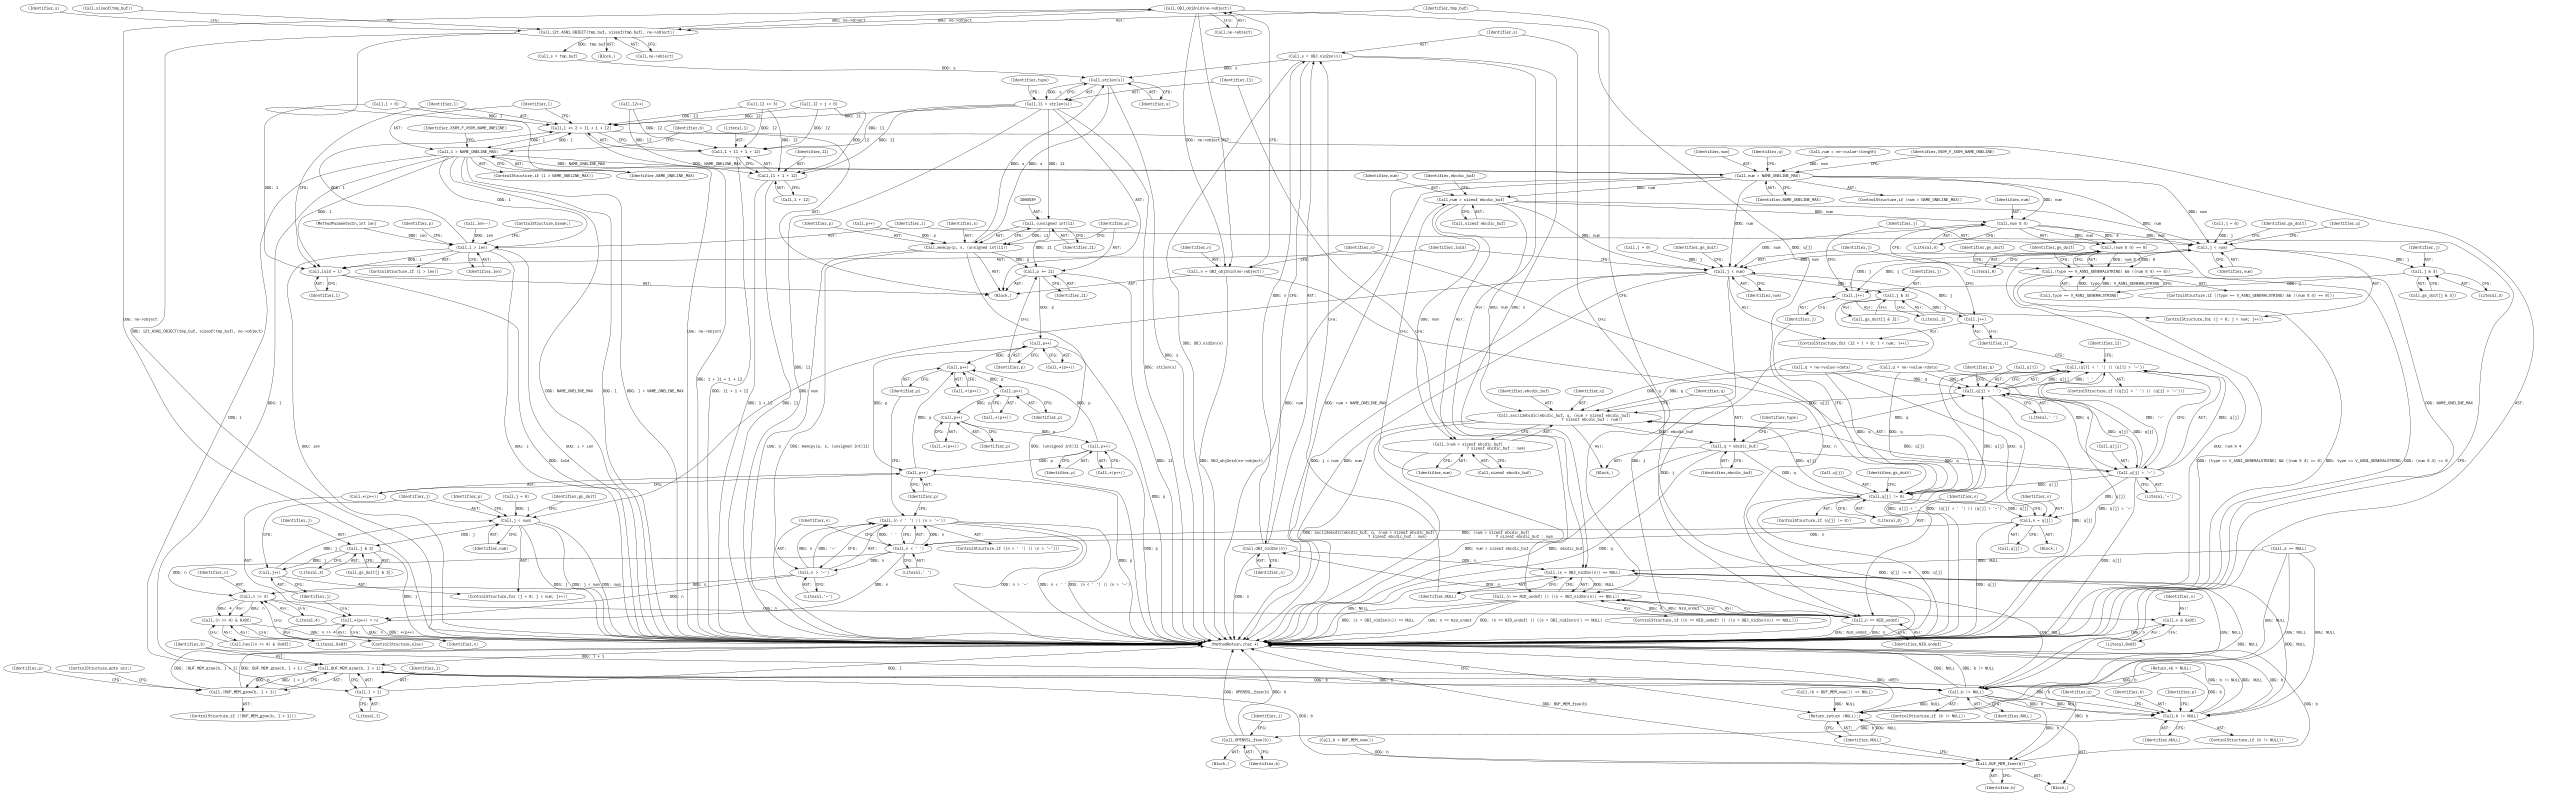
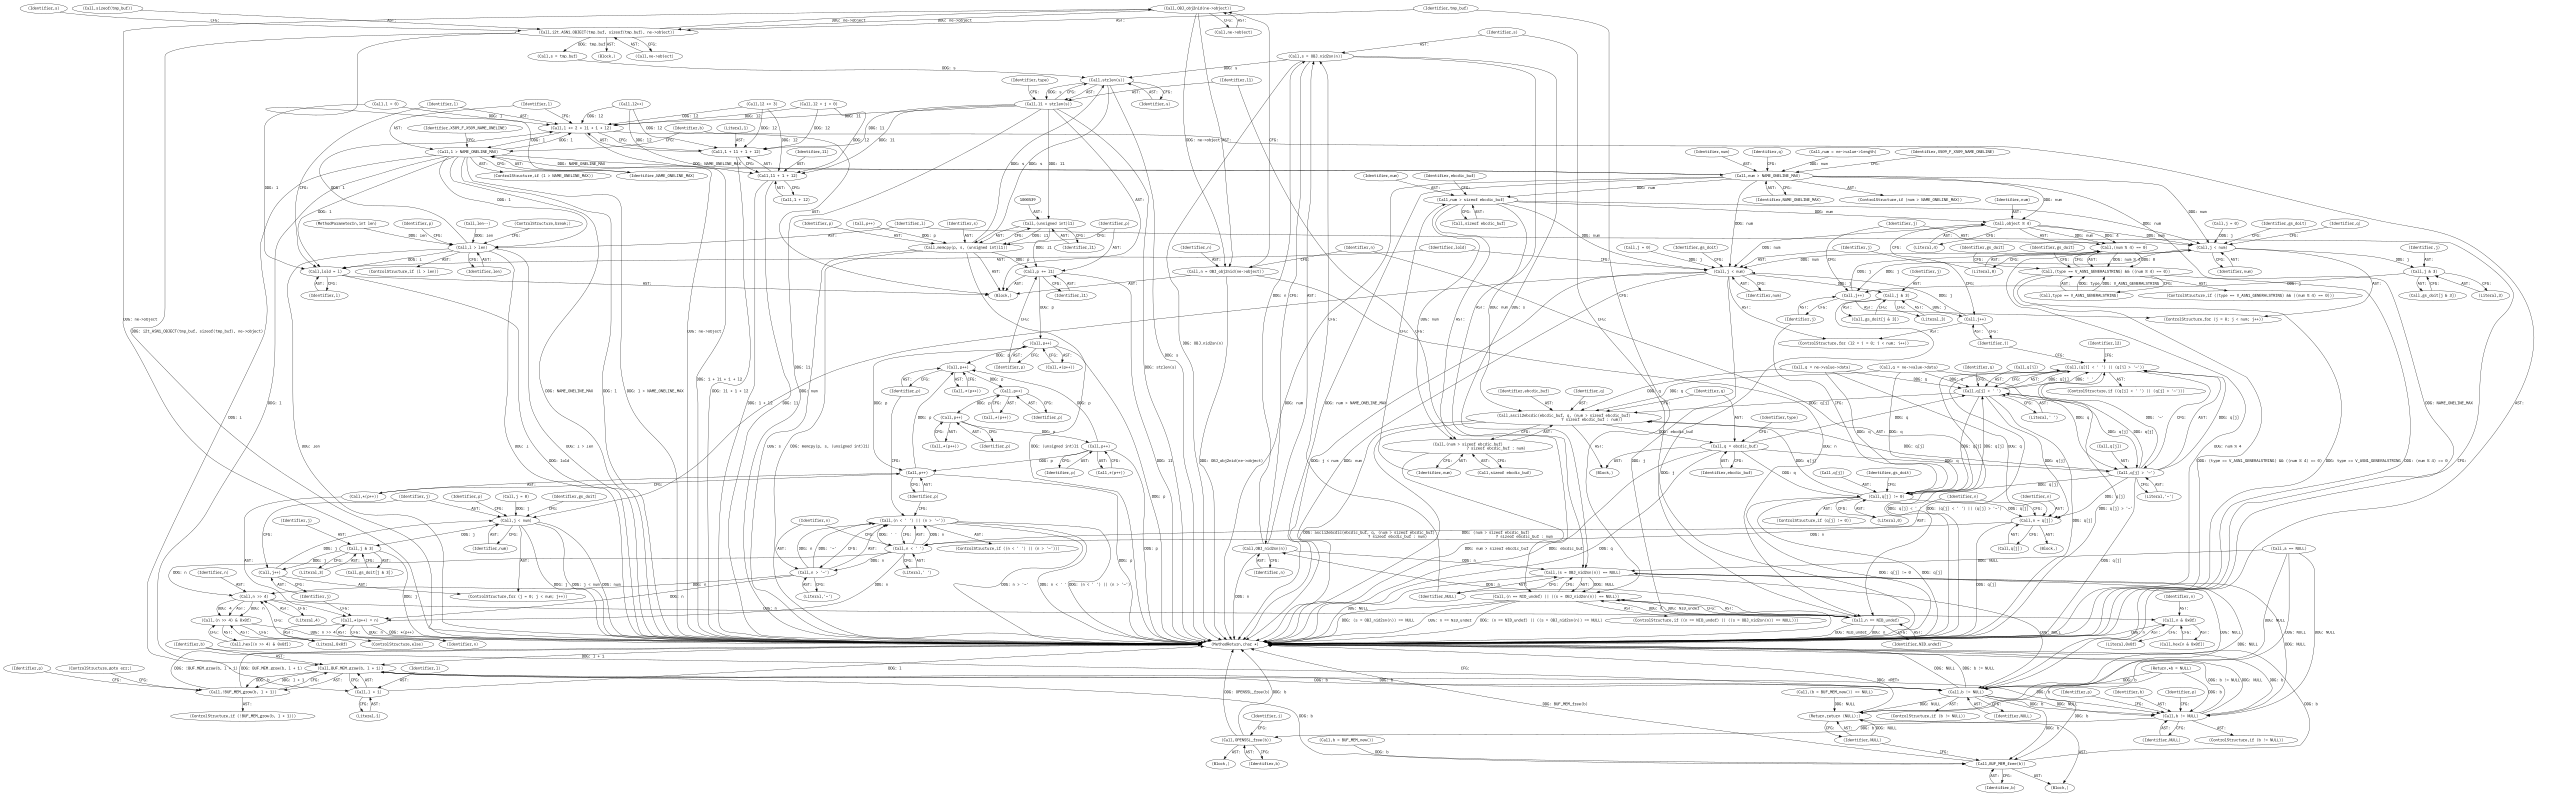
none -> (597, 110)
(1680, 163) -> (1966, 468)
(2012, 224) -> (2012, 224)
none -> (2042, 449)
none -> (2182, 644)
(1510, 672) -> none
